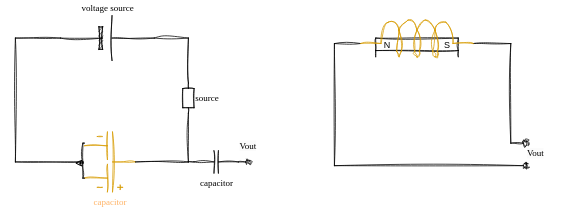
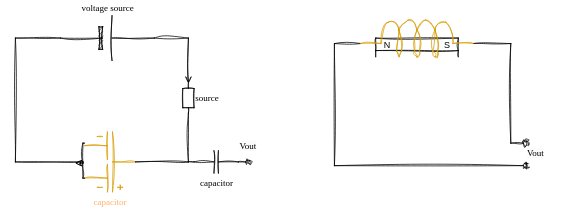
(188, 79) -> (188, 78)
